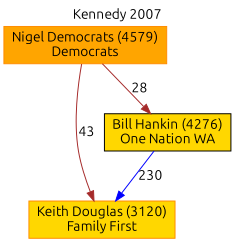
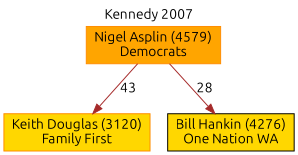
(85, 45) -> (153, 45)
(138, 172) -> none
